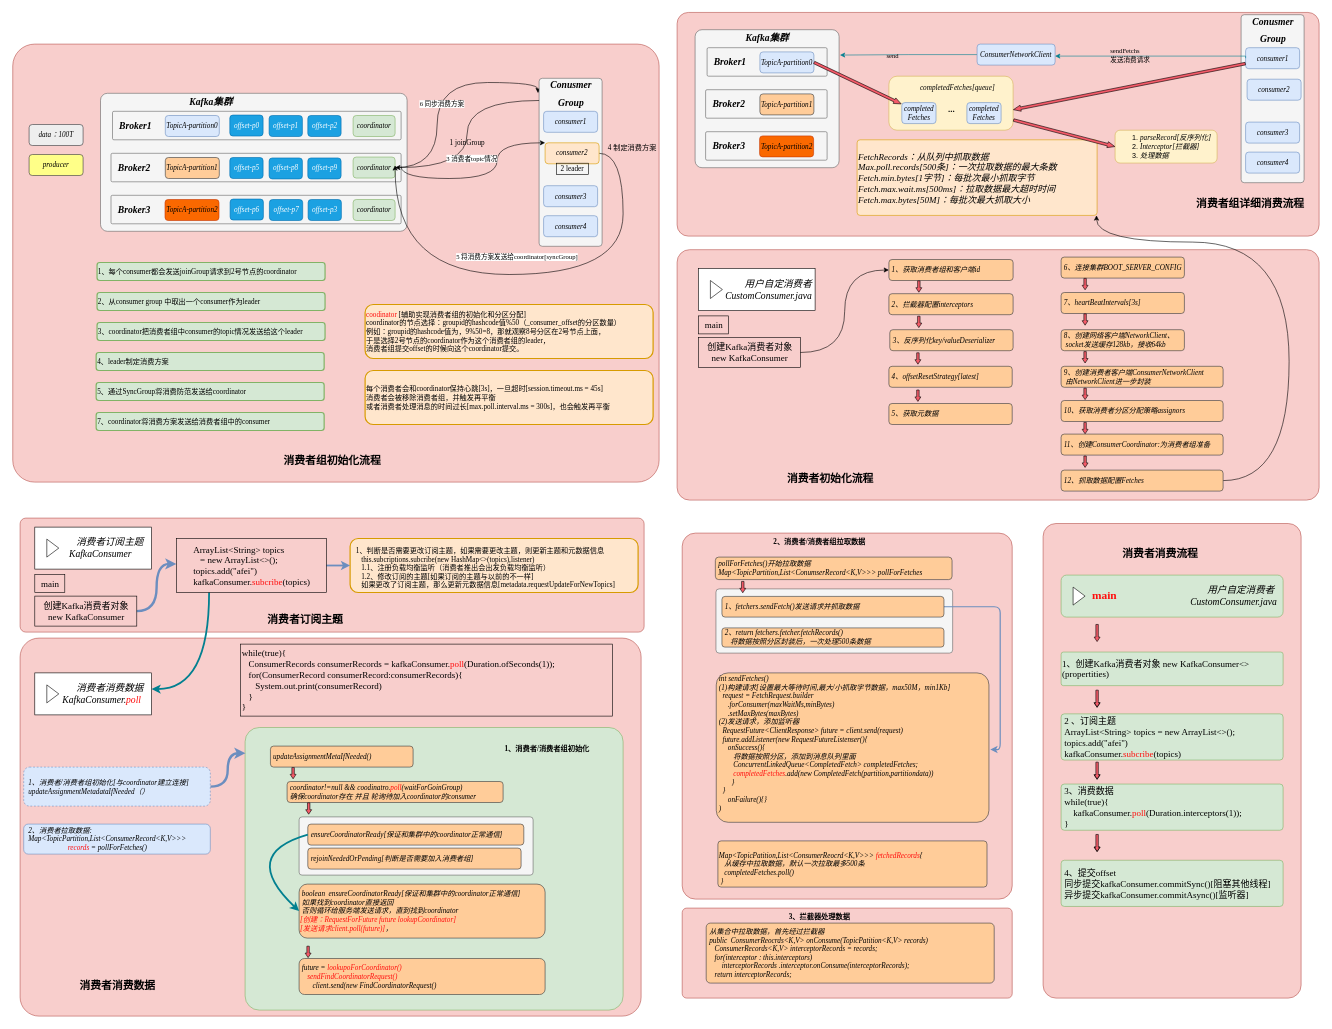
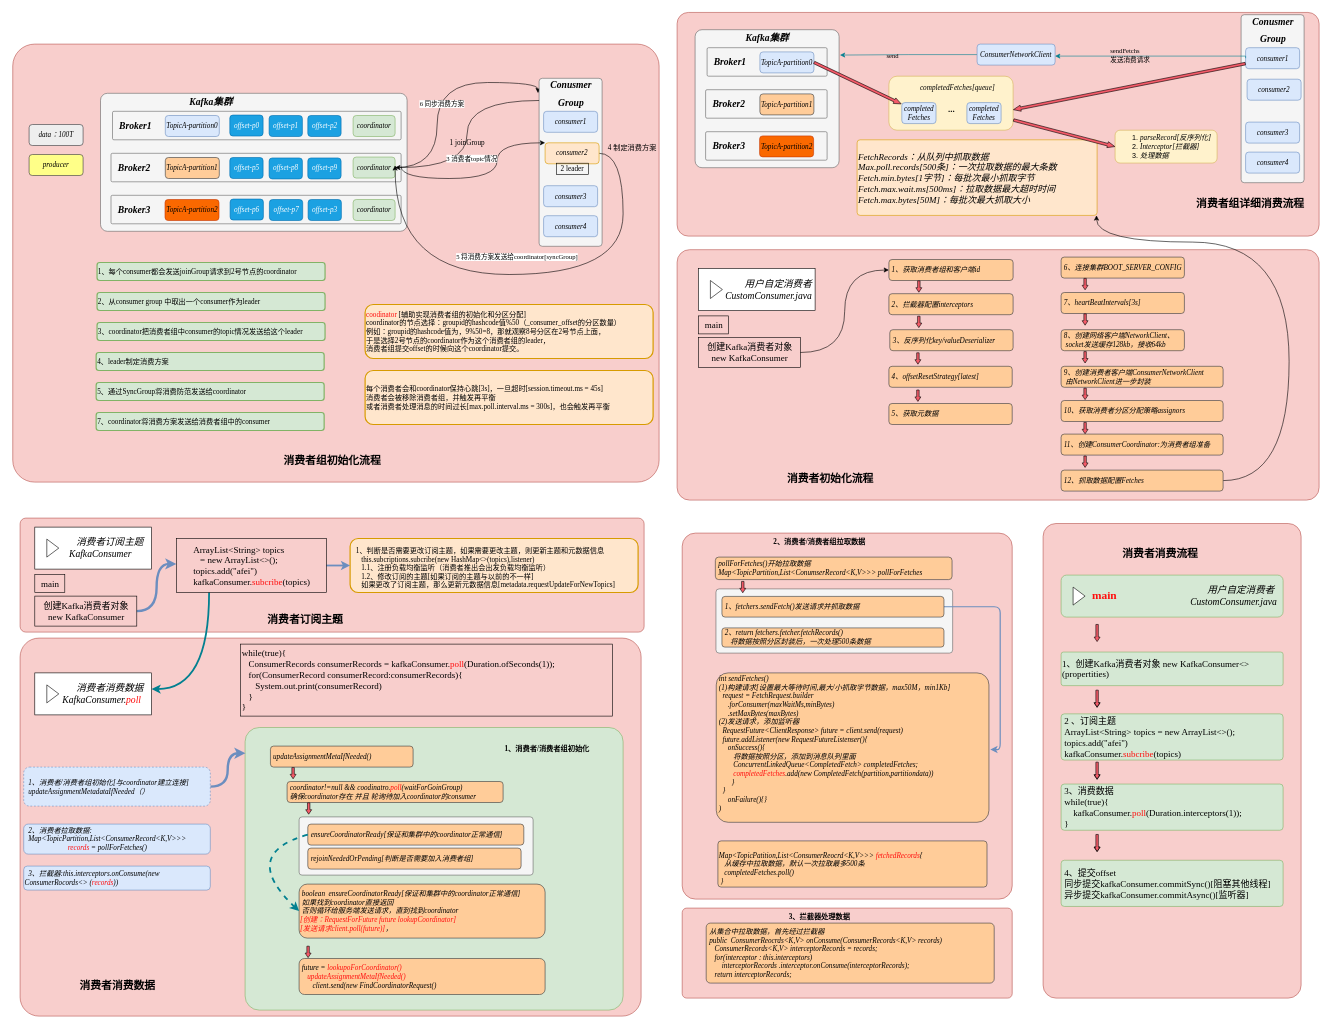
(270, 865) -> (270, 865)
none -> (117, 878)
(831, 953) -> (838, 953)
(375, 977) -> (375, 977)
